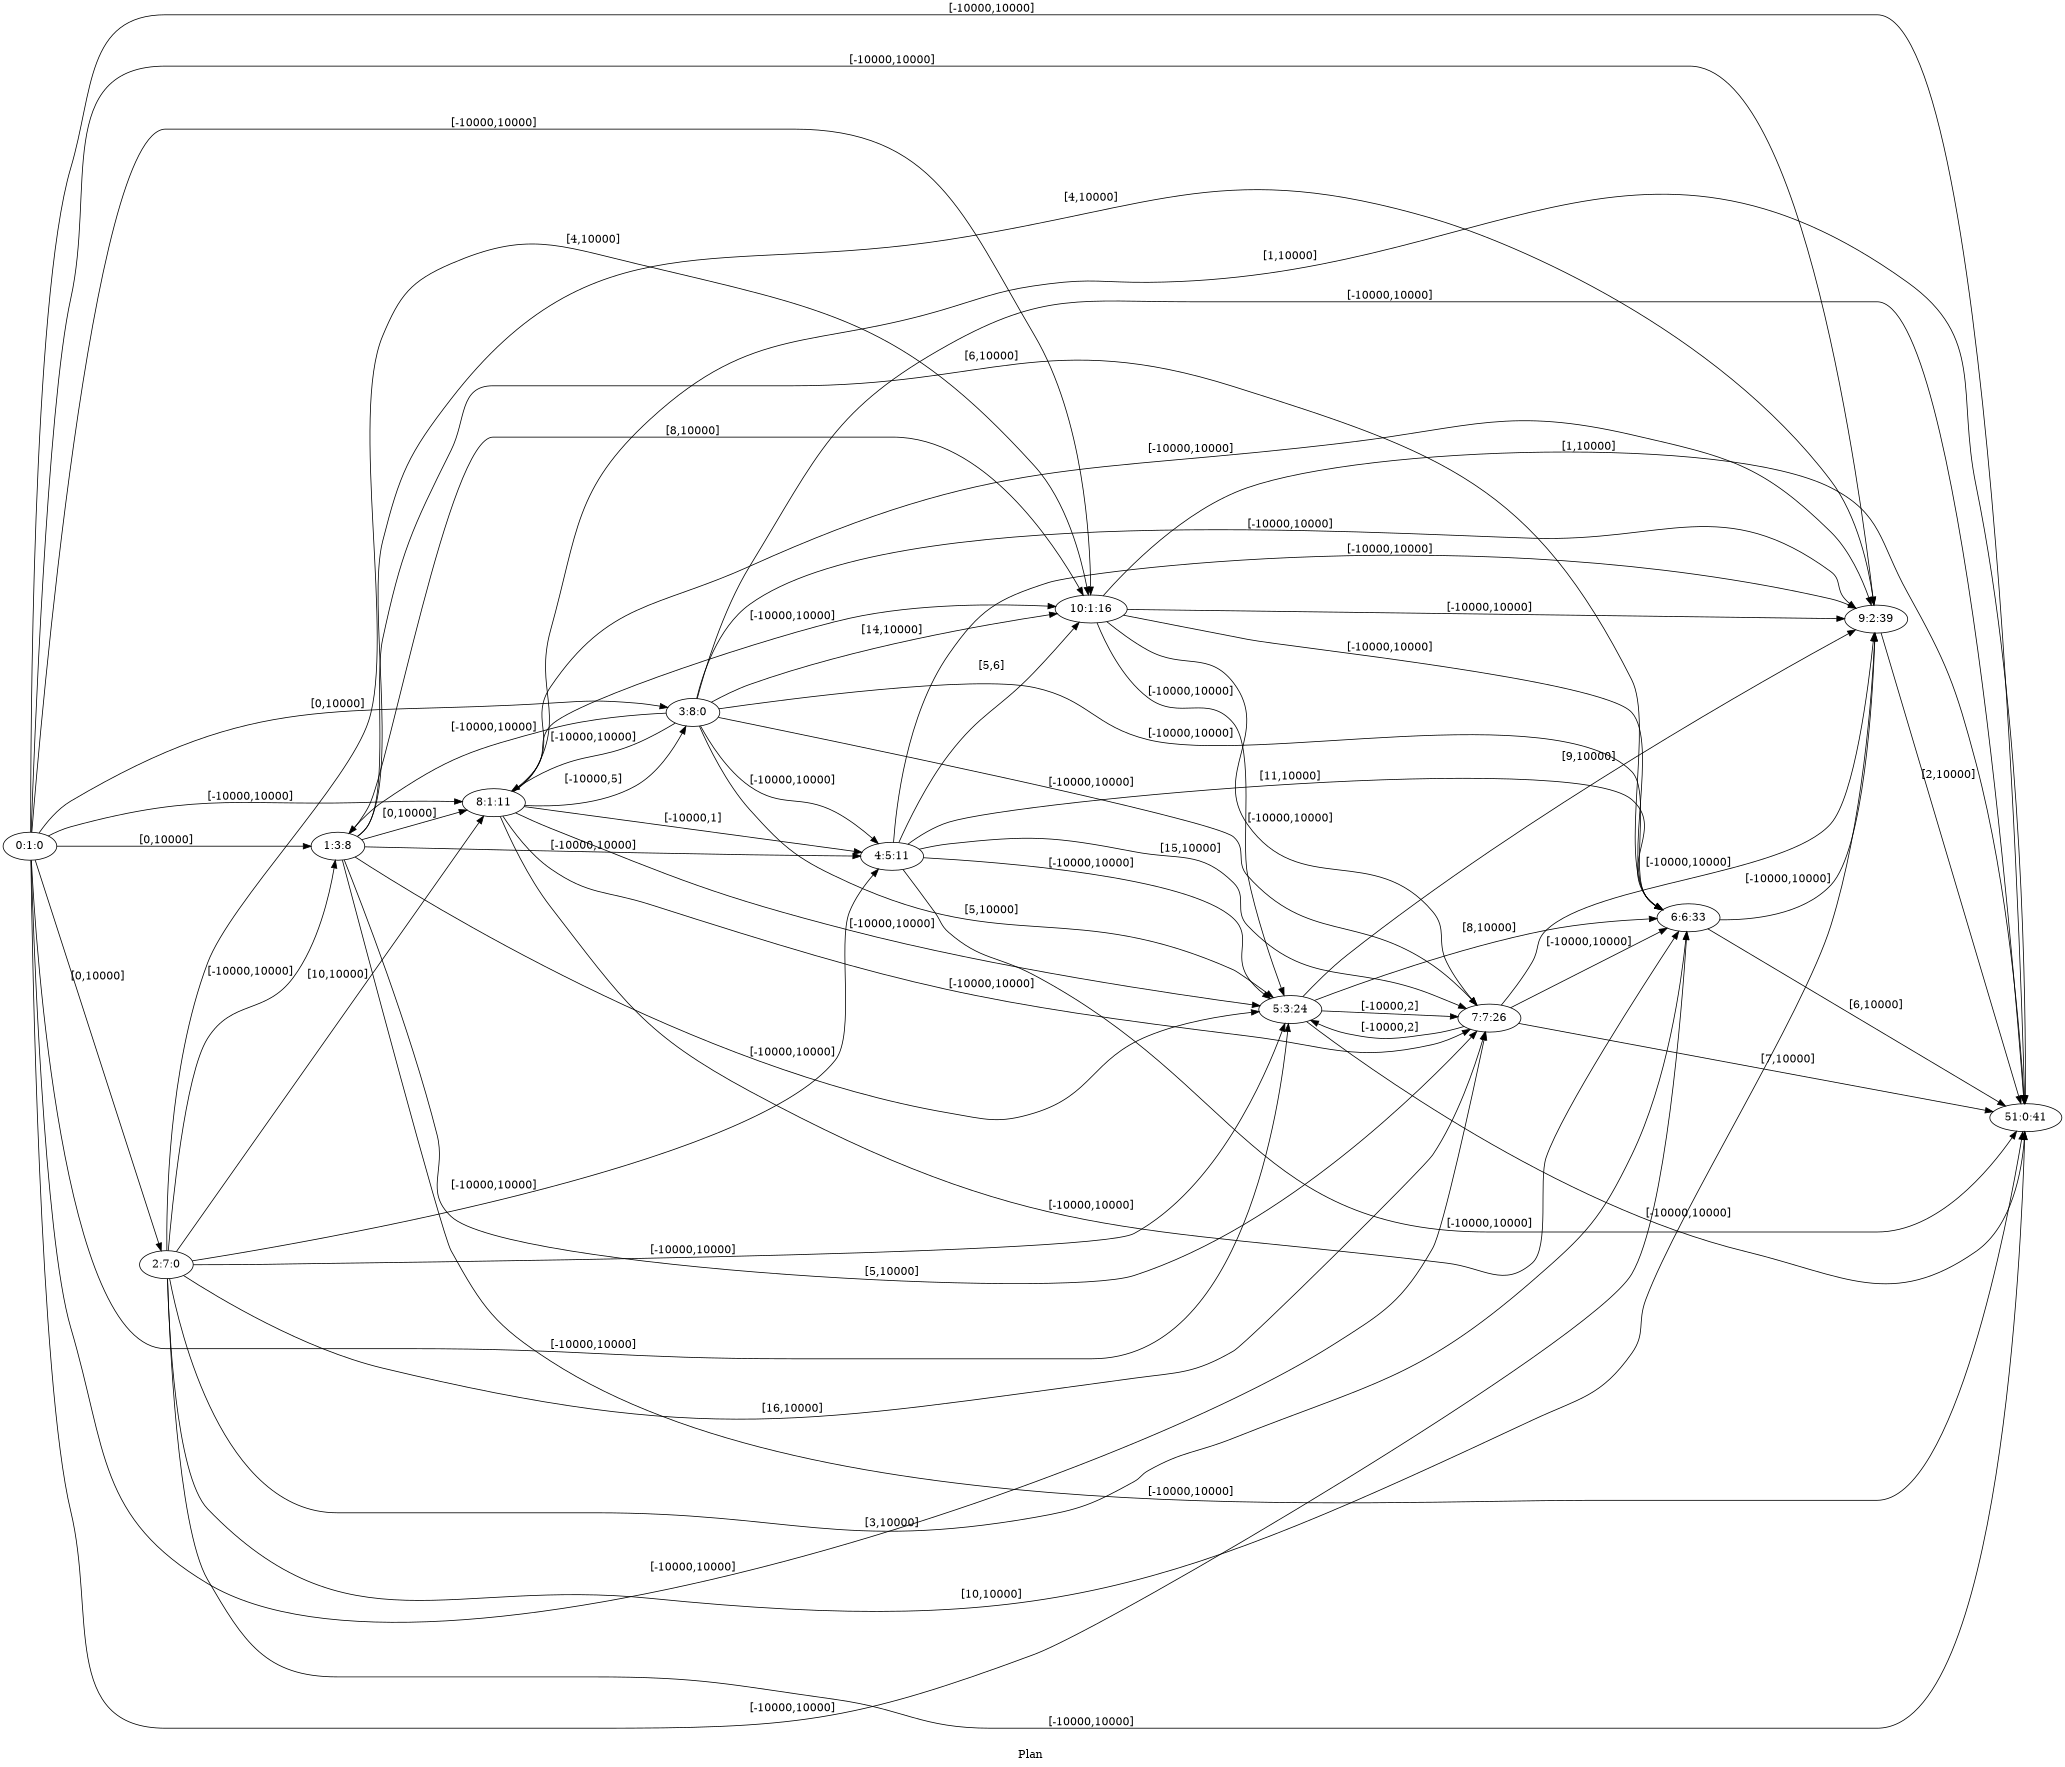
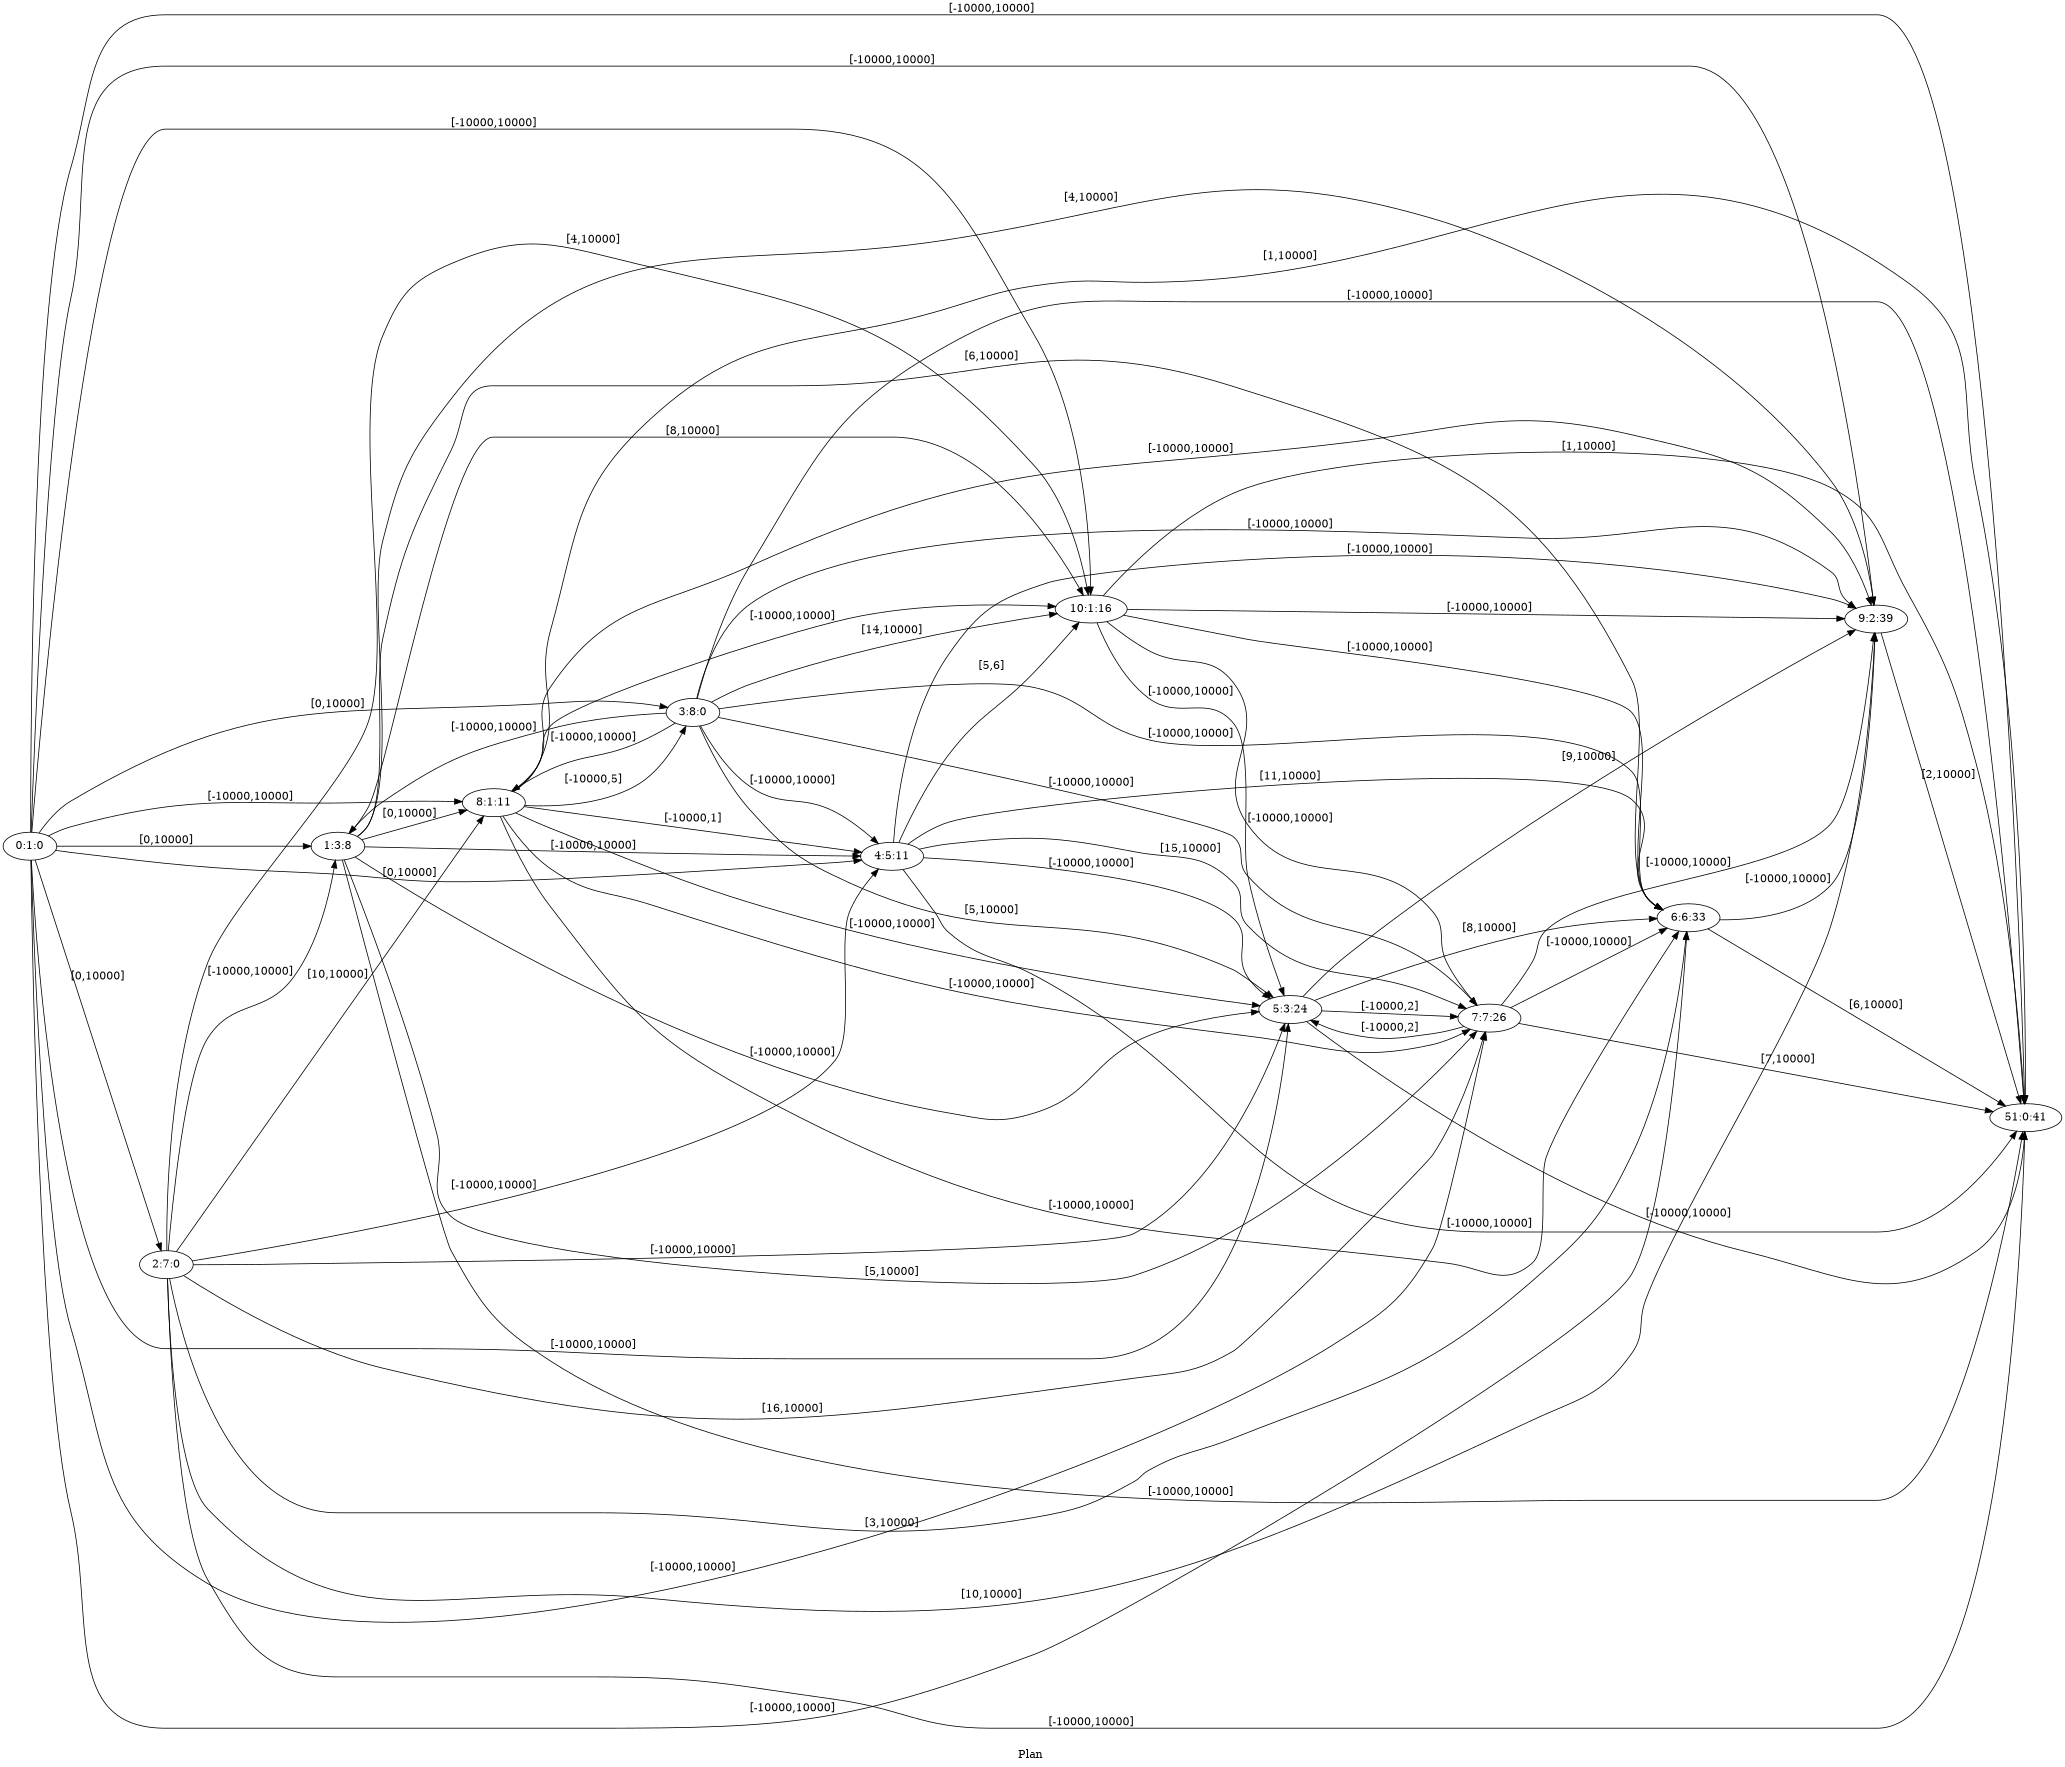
none -> (454, 882)
